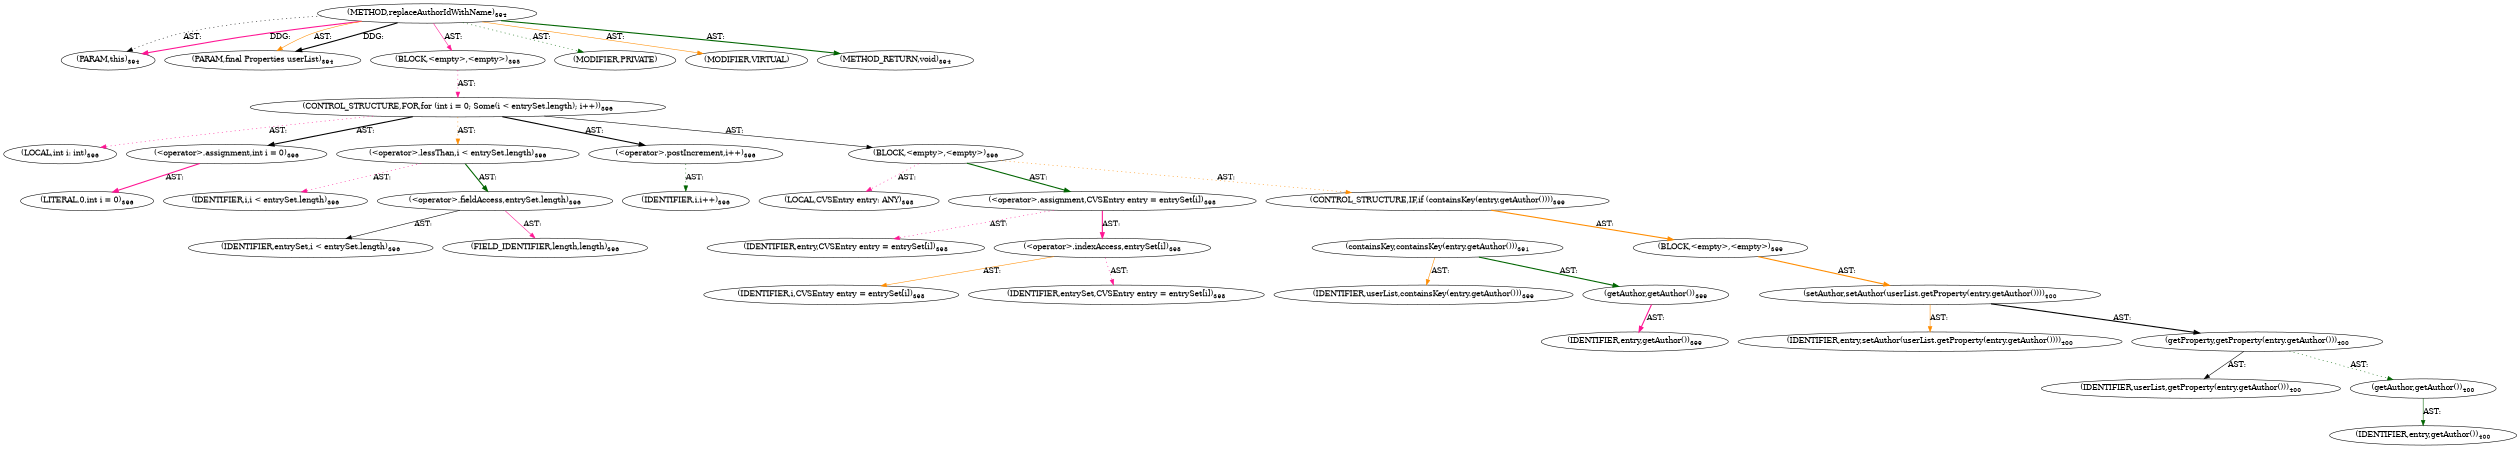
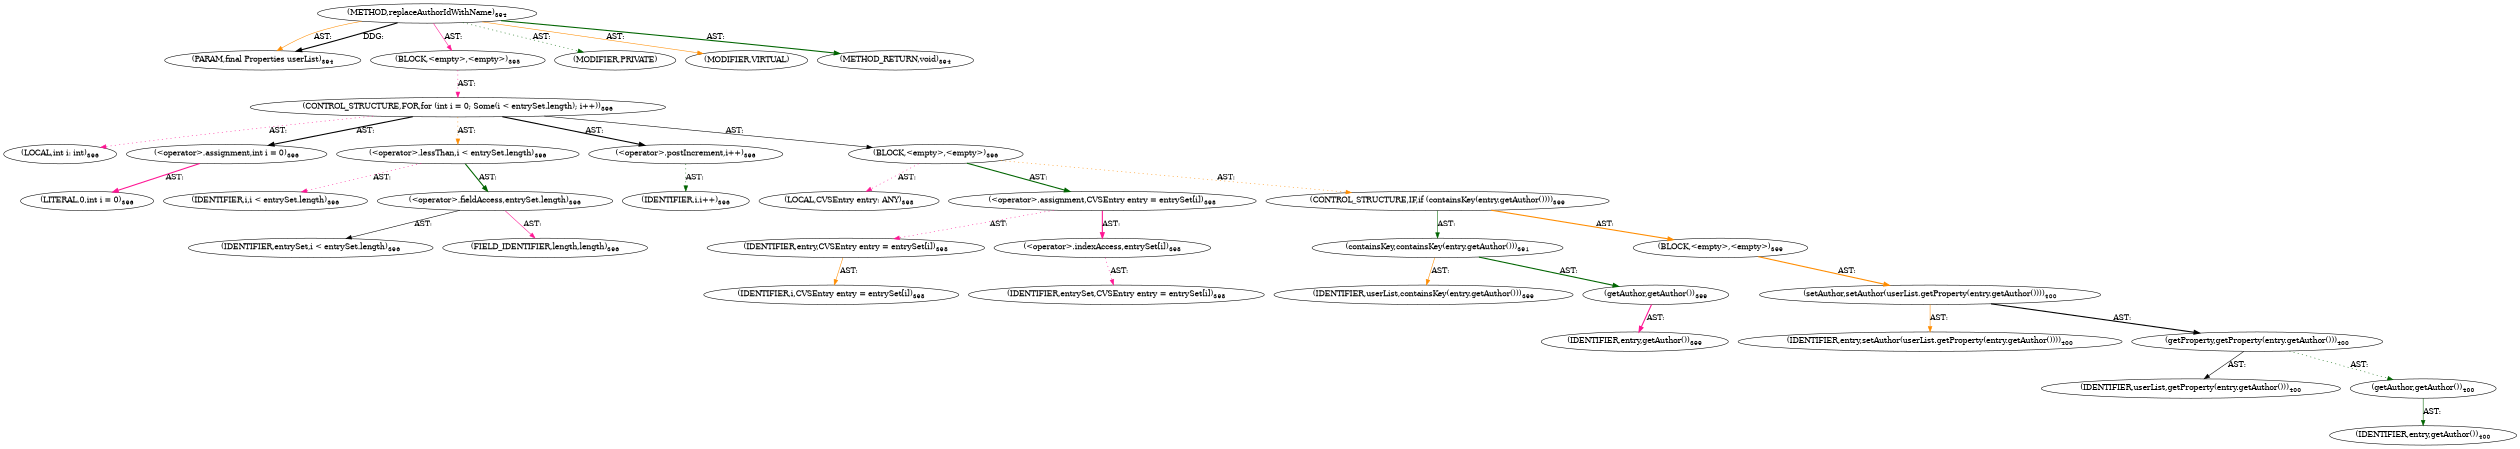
(108, 60) -> none
none -> (1438, 222)
(970, 271) -> (839, 269)
